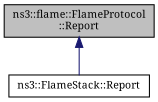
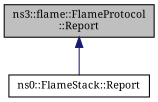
(79, 86) -> (79, 86)
